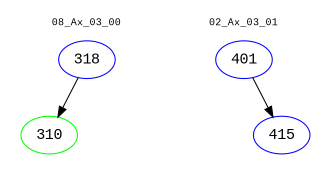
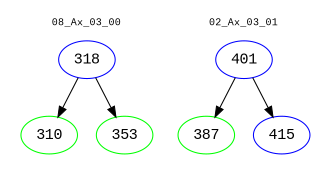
none -> (125, 135)
none -> (206, 135)
